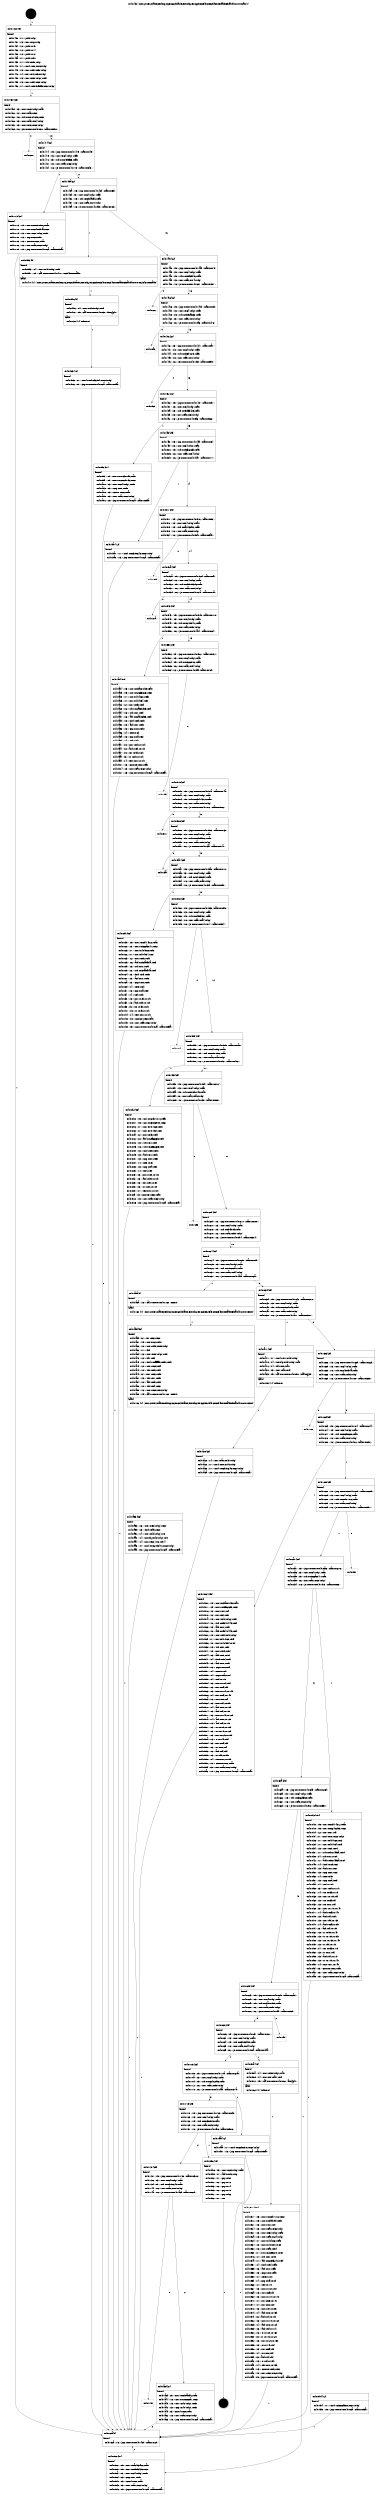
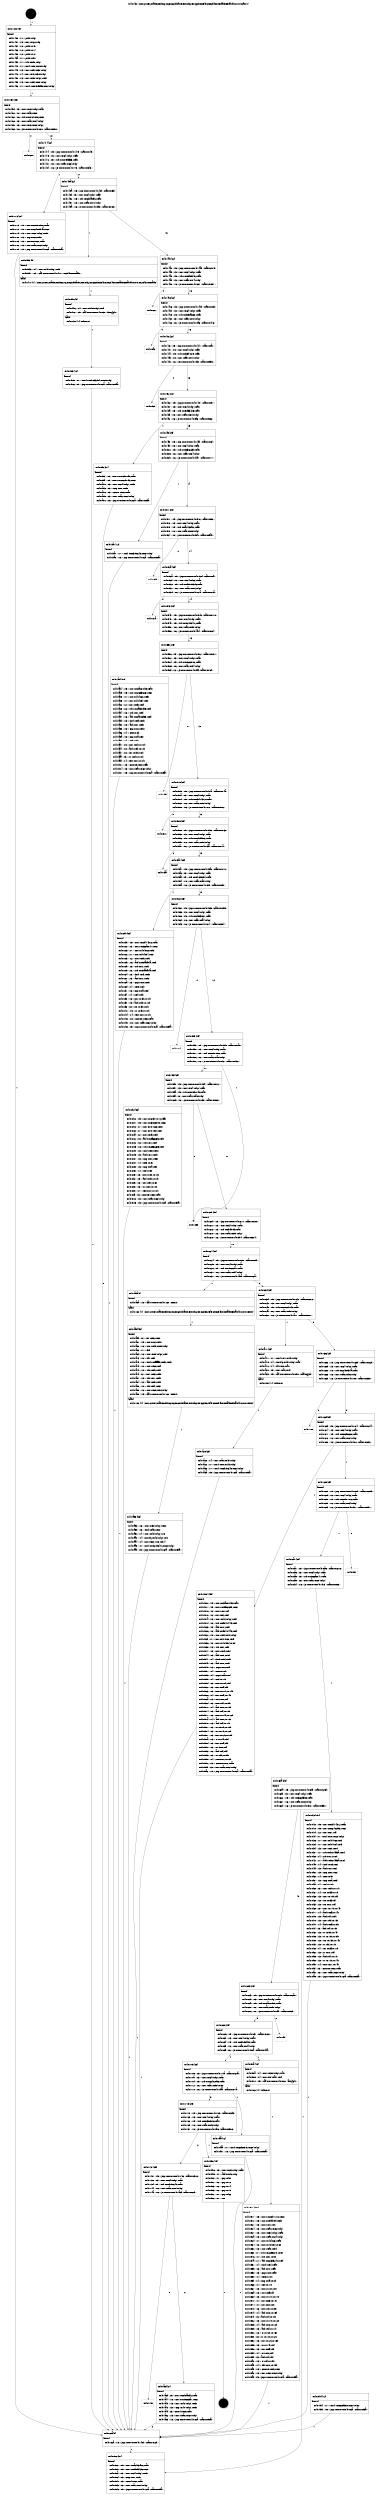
(152, 654) -> none
none -> (194, 726)
(159, 1077) -> (243, 1156)
none -> (170, 1460)
(307, 1682) -> none
(133, 2450) -> (131, 2449)
